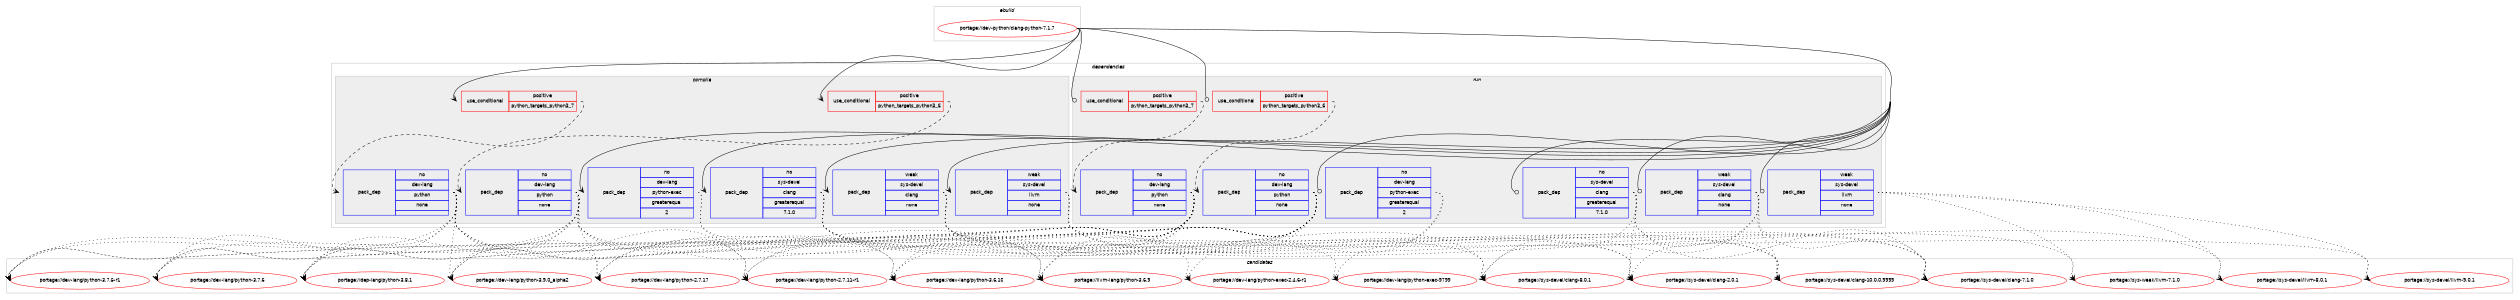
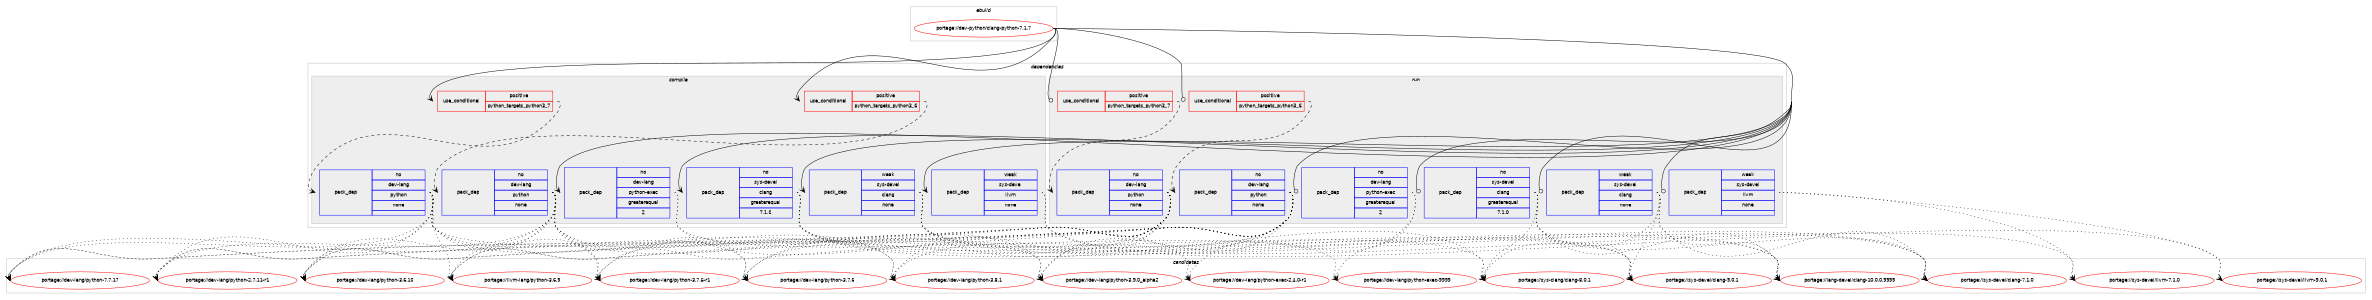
(375, 280) -> (965, 280)
(670, 280) -> (80, 280)
(1260, 280) -> (1260, 280)
(1407, 280) -> (1407, 280)
(1555, 280) -> (1555, 280)
(1702, 280) -> (1702, 280)
(1850, 280) -> (1850, 280)
(2145, 280) -> (2145, 280)
(2292, 280) -> none
